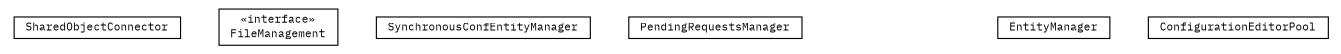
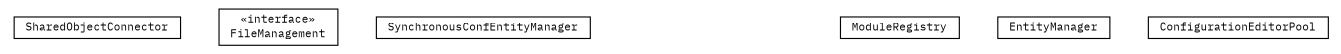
(715, 27) -> none
none -> (899, 27)
